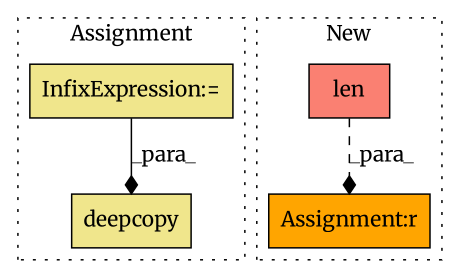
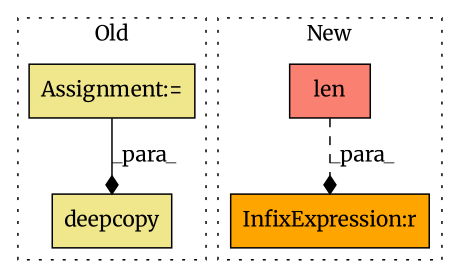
(131, 35) -> (112, 35)
(131, 91) -> (112, 91)
(349, 221) -> (330, 221)
